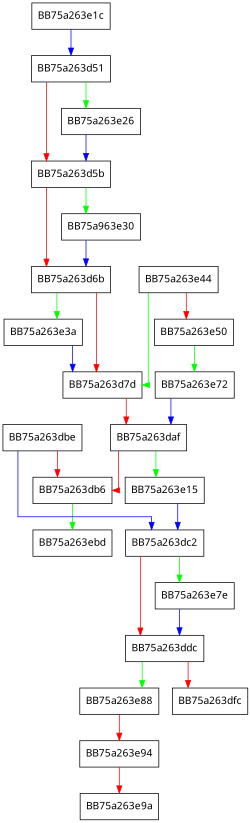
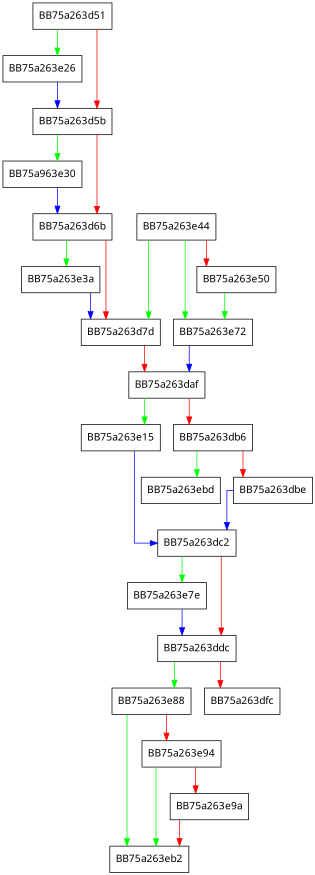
(71, 16) -> none
none -> (185, 276)
(57, 460) -> (243, 460)
none -> (149, 859)
